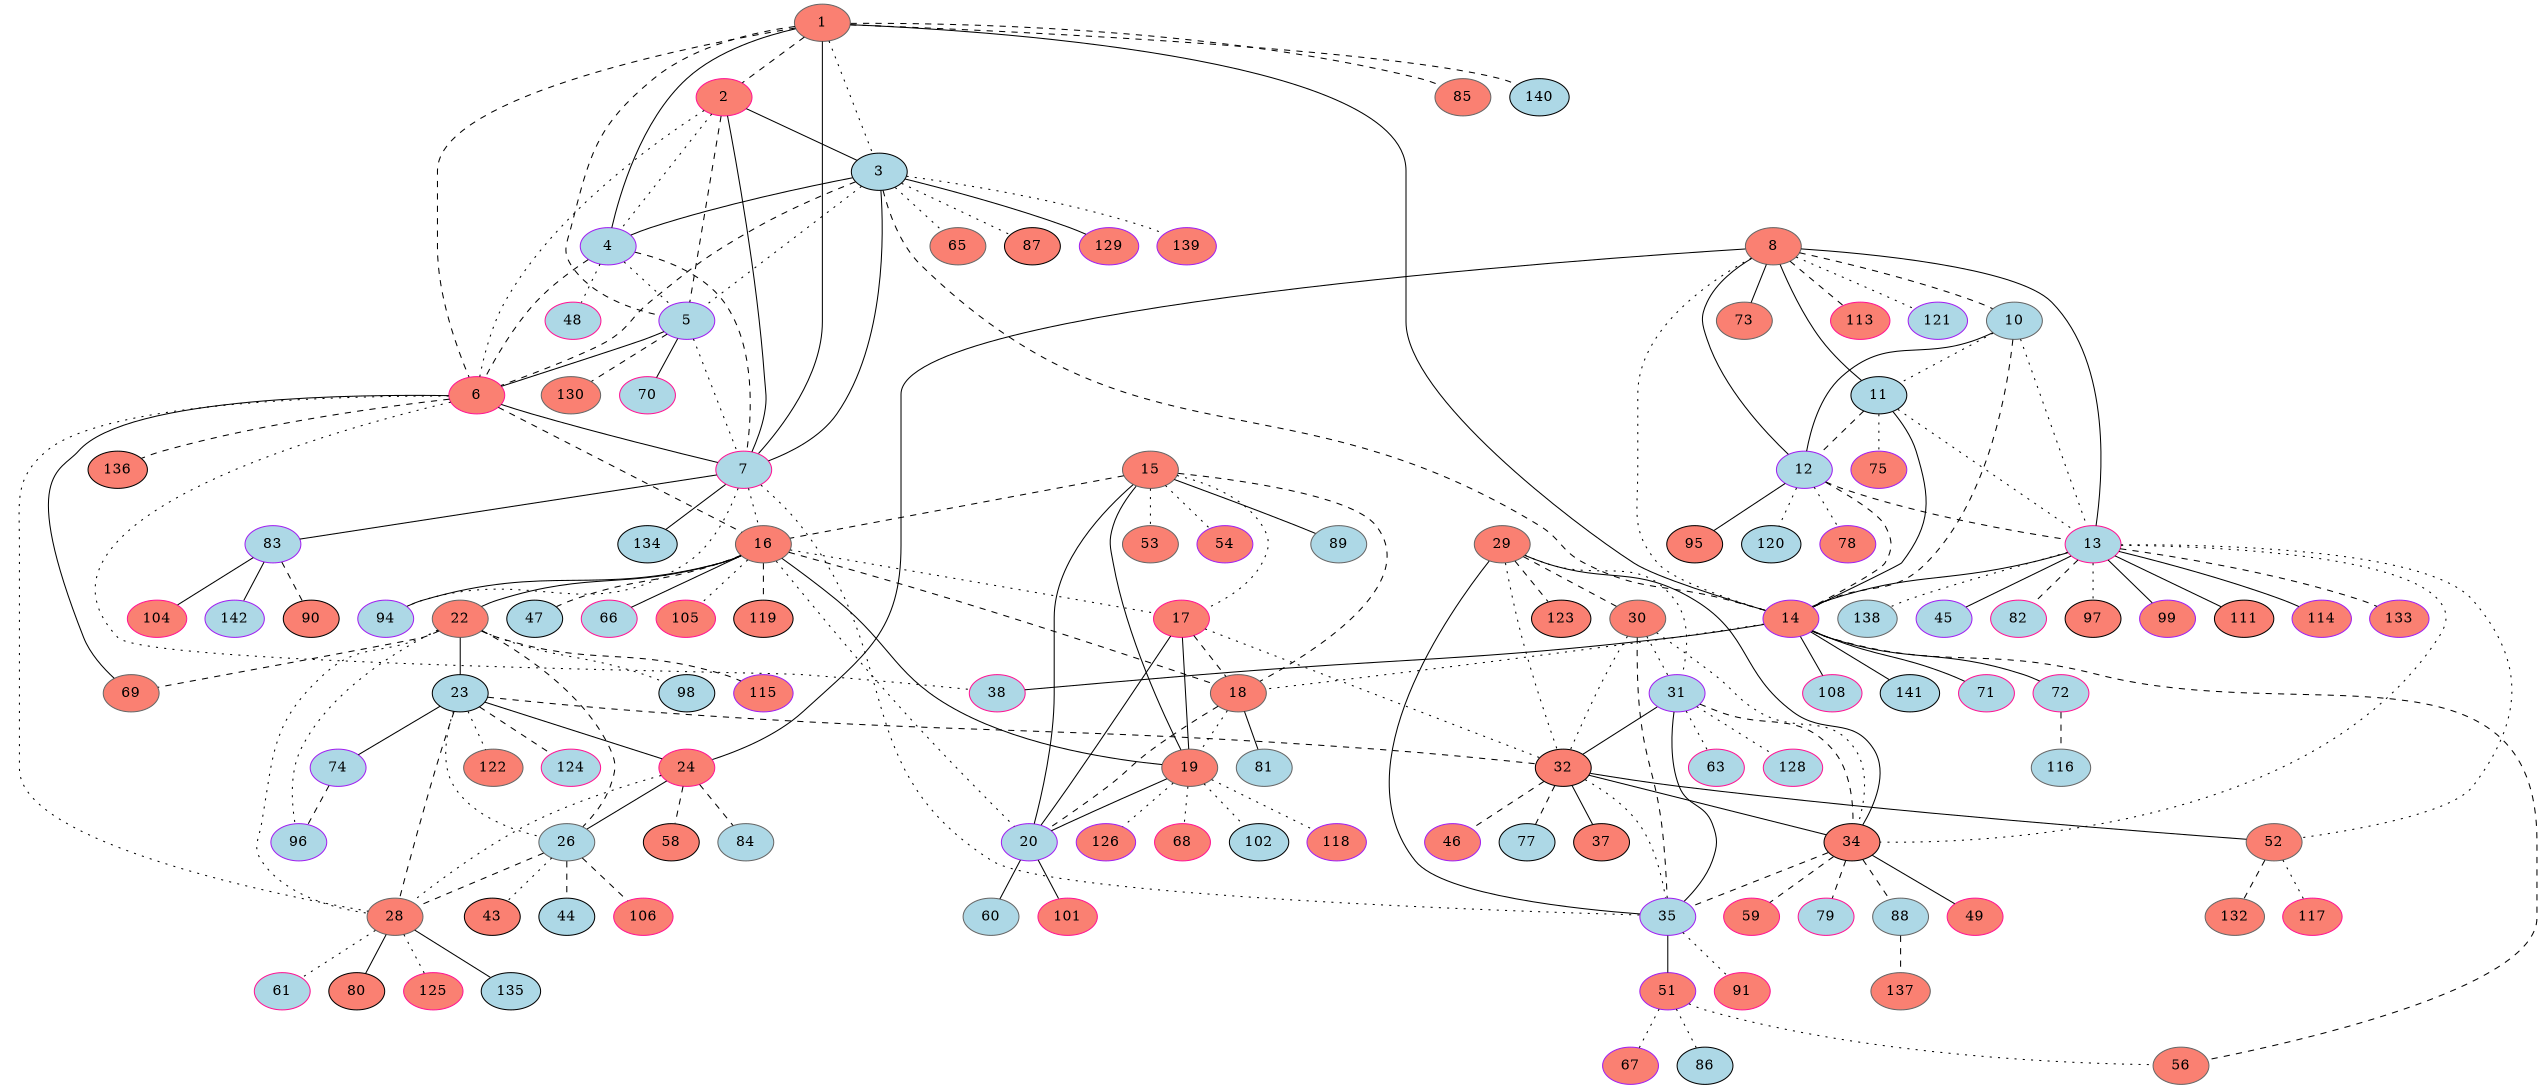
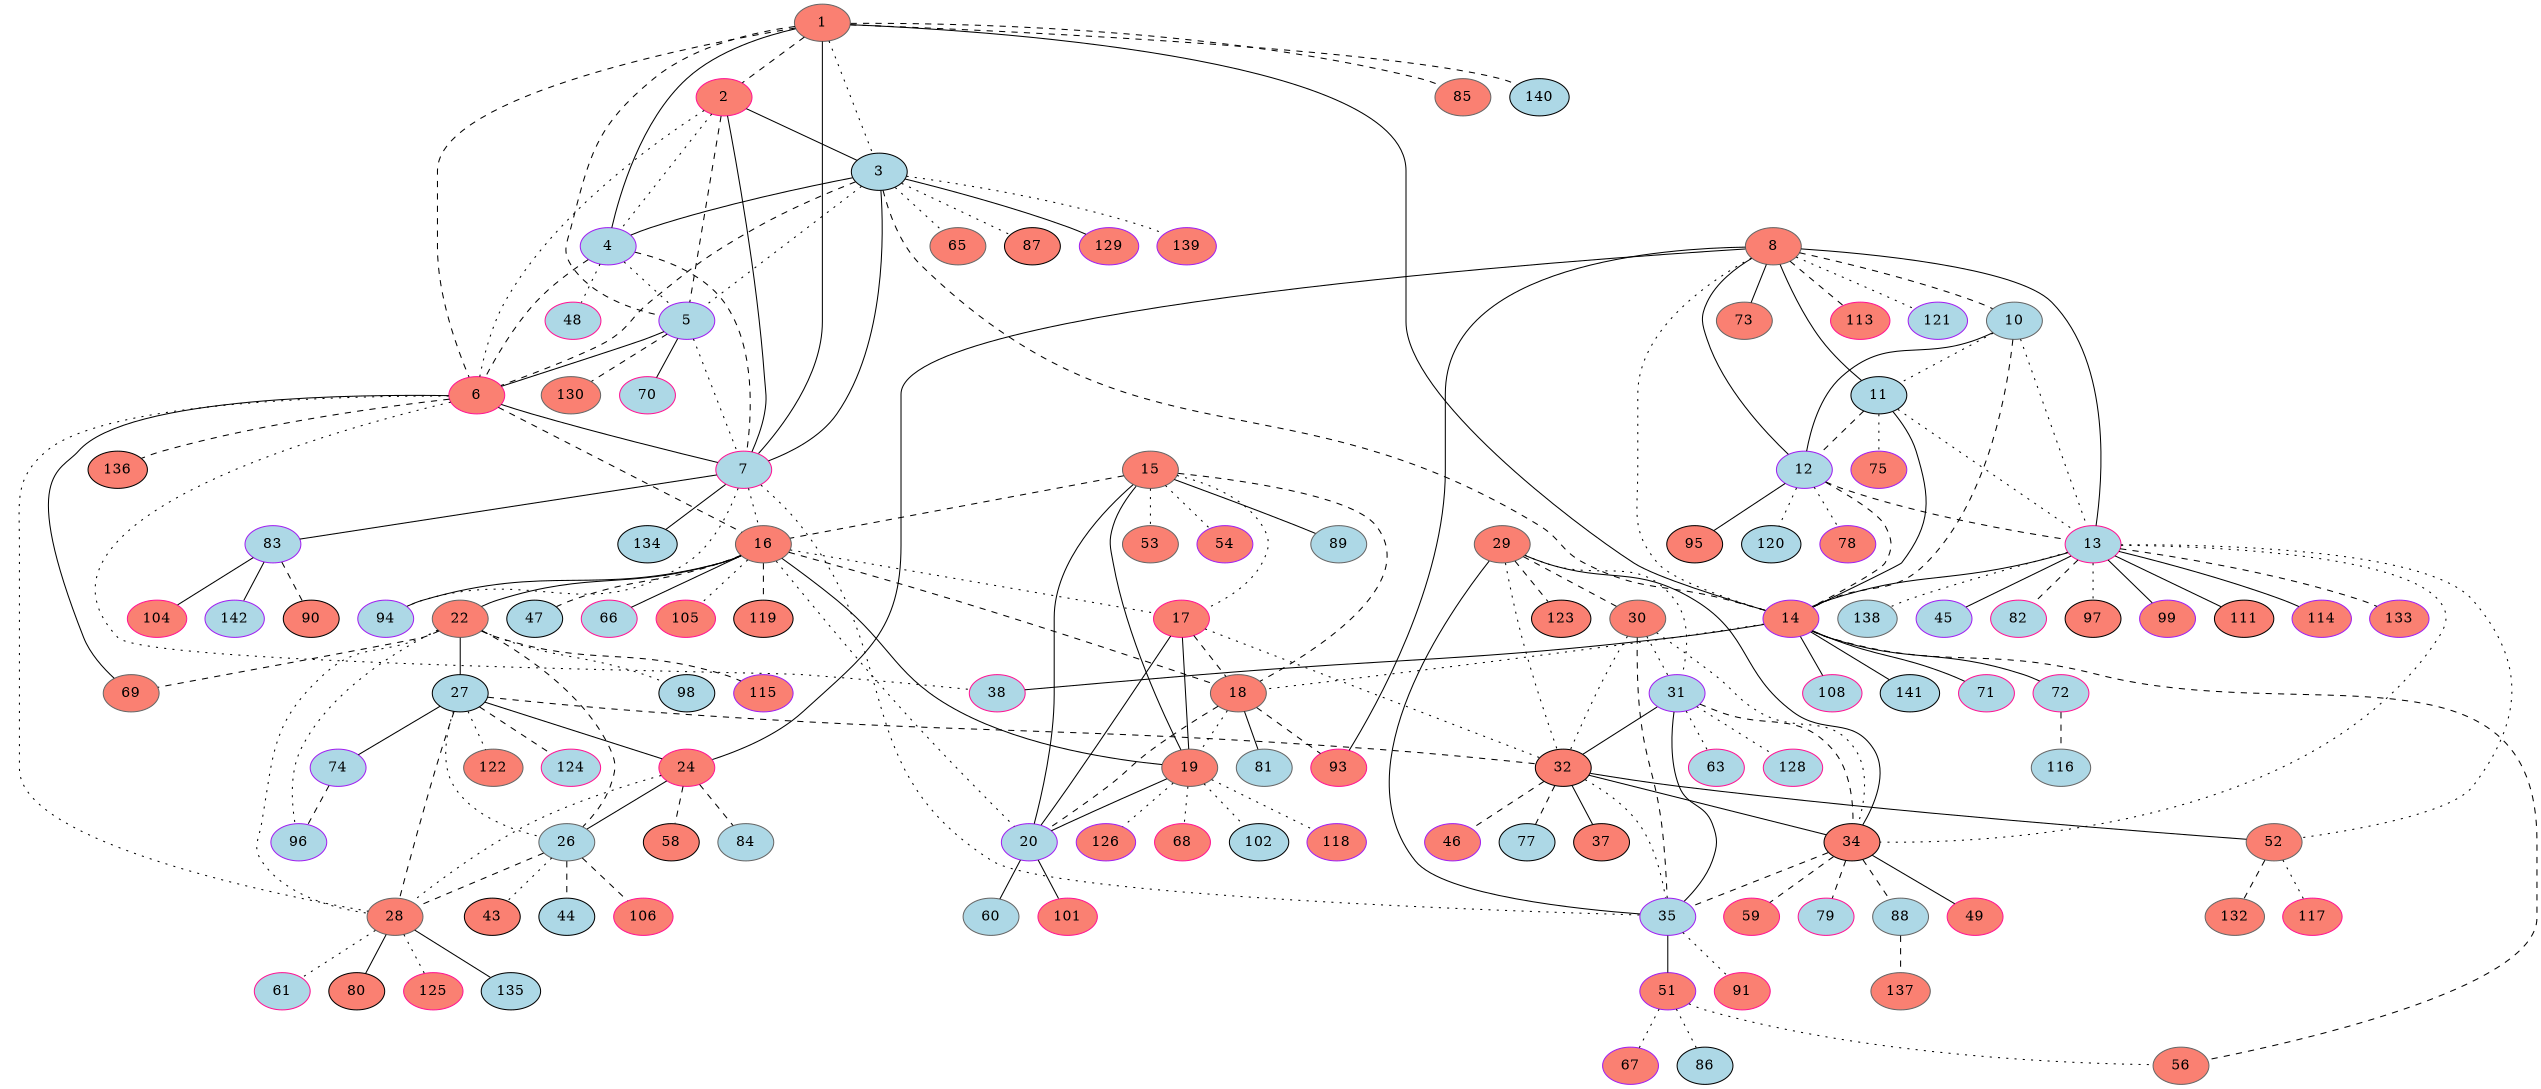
(460, 693) -> (460, 693)
none -> (1339, 768)
